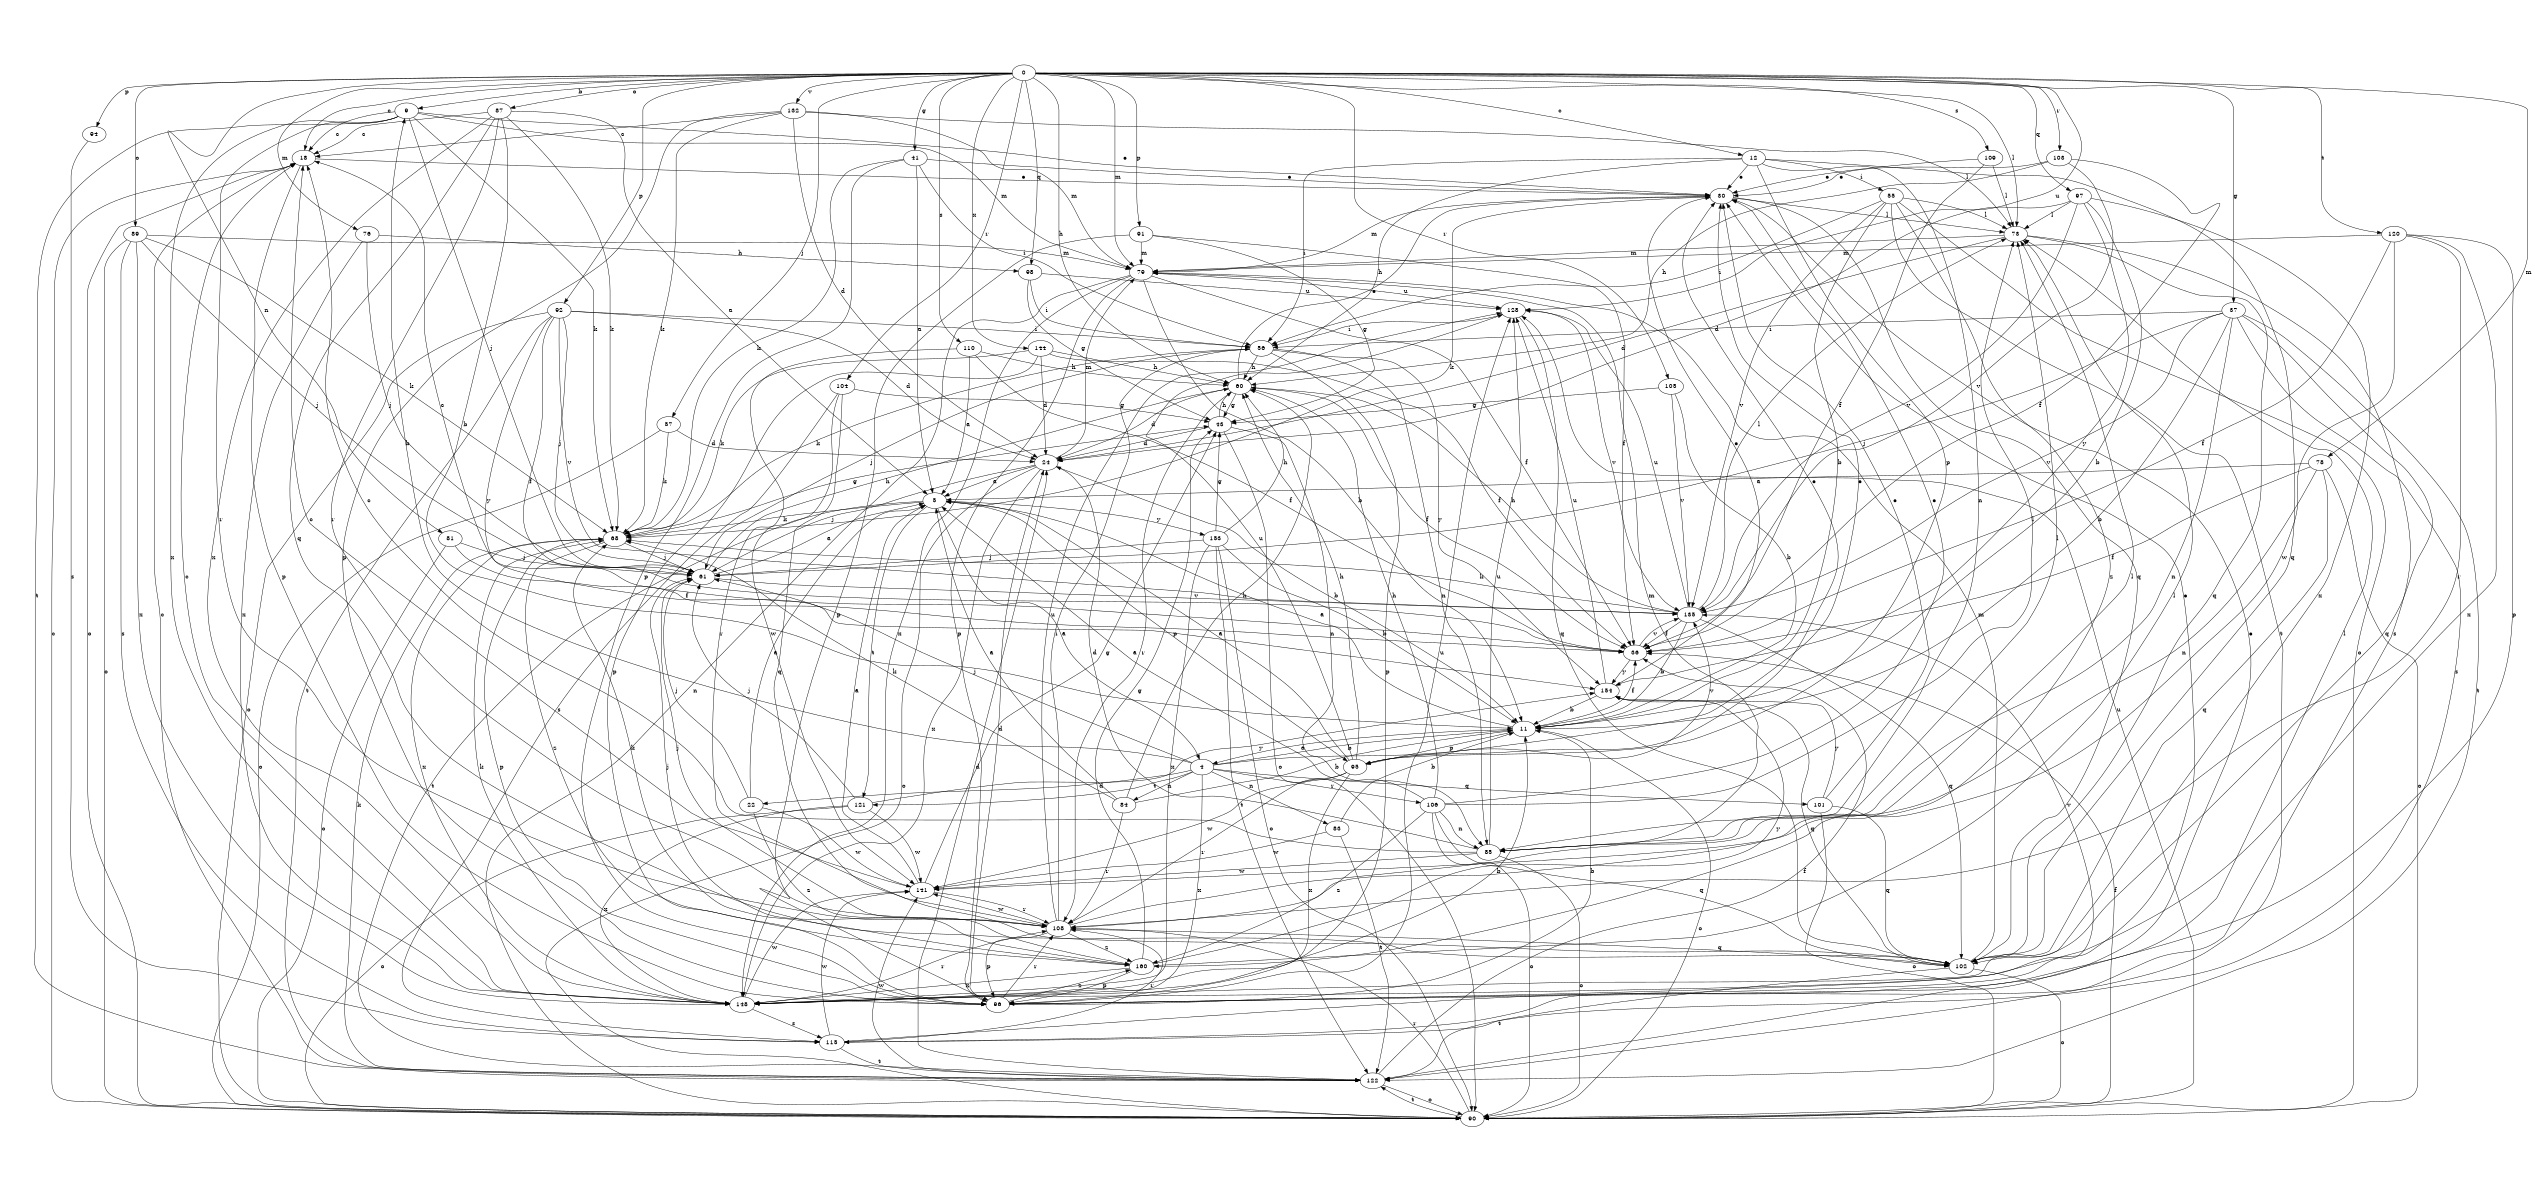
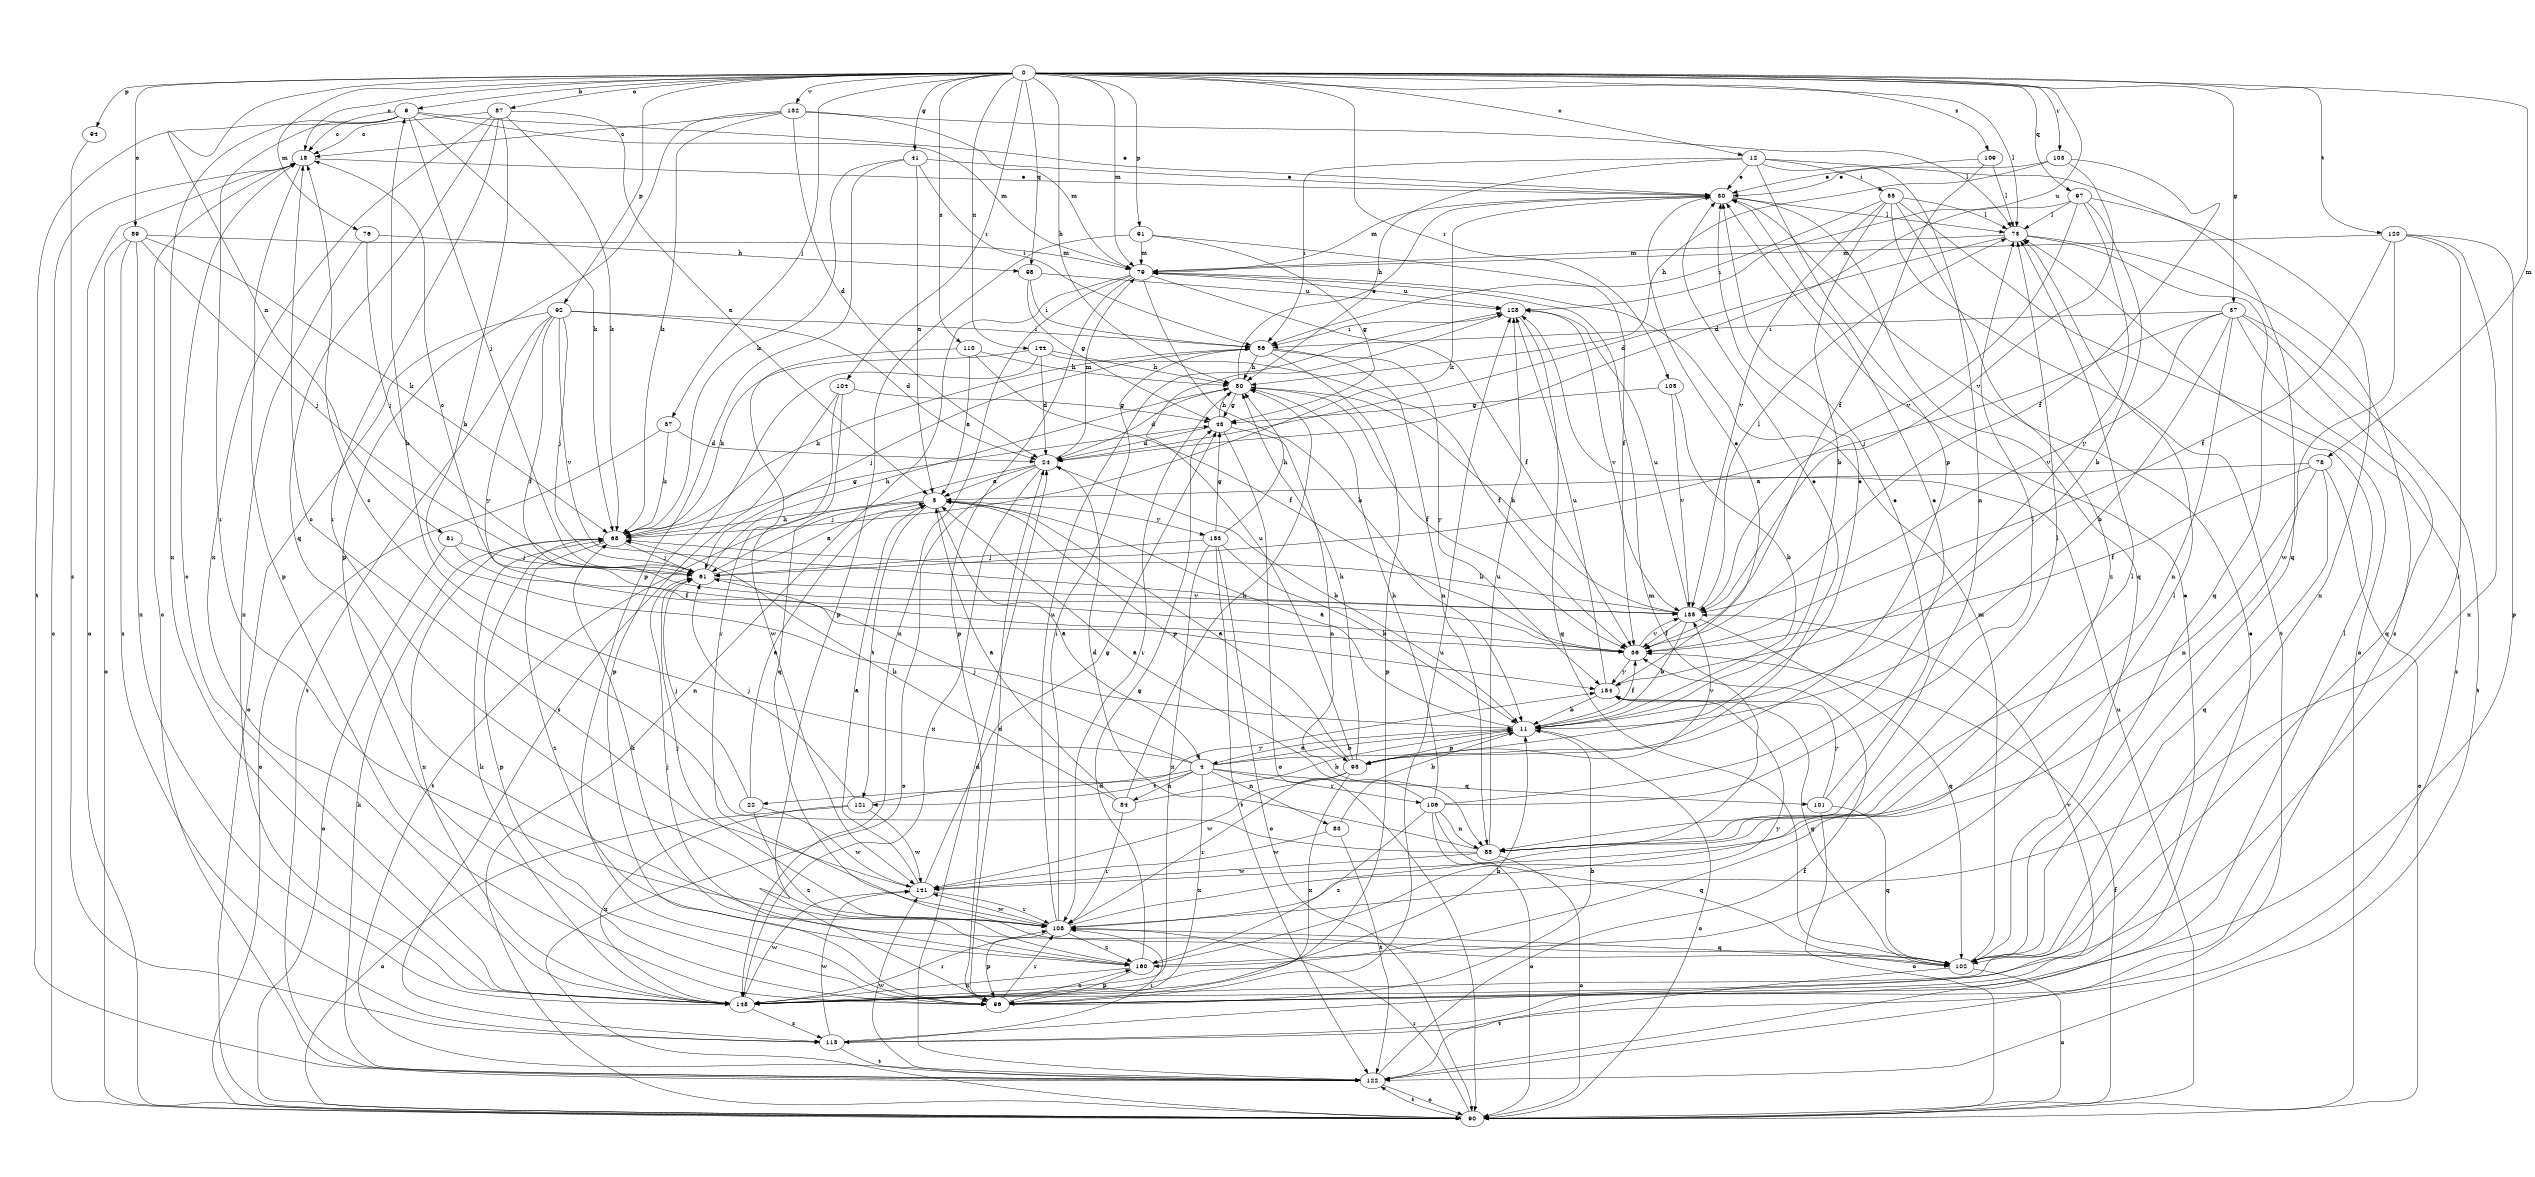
(1240, 386) -> (1240, 386)
